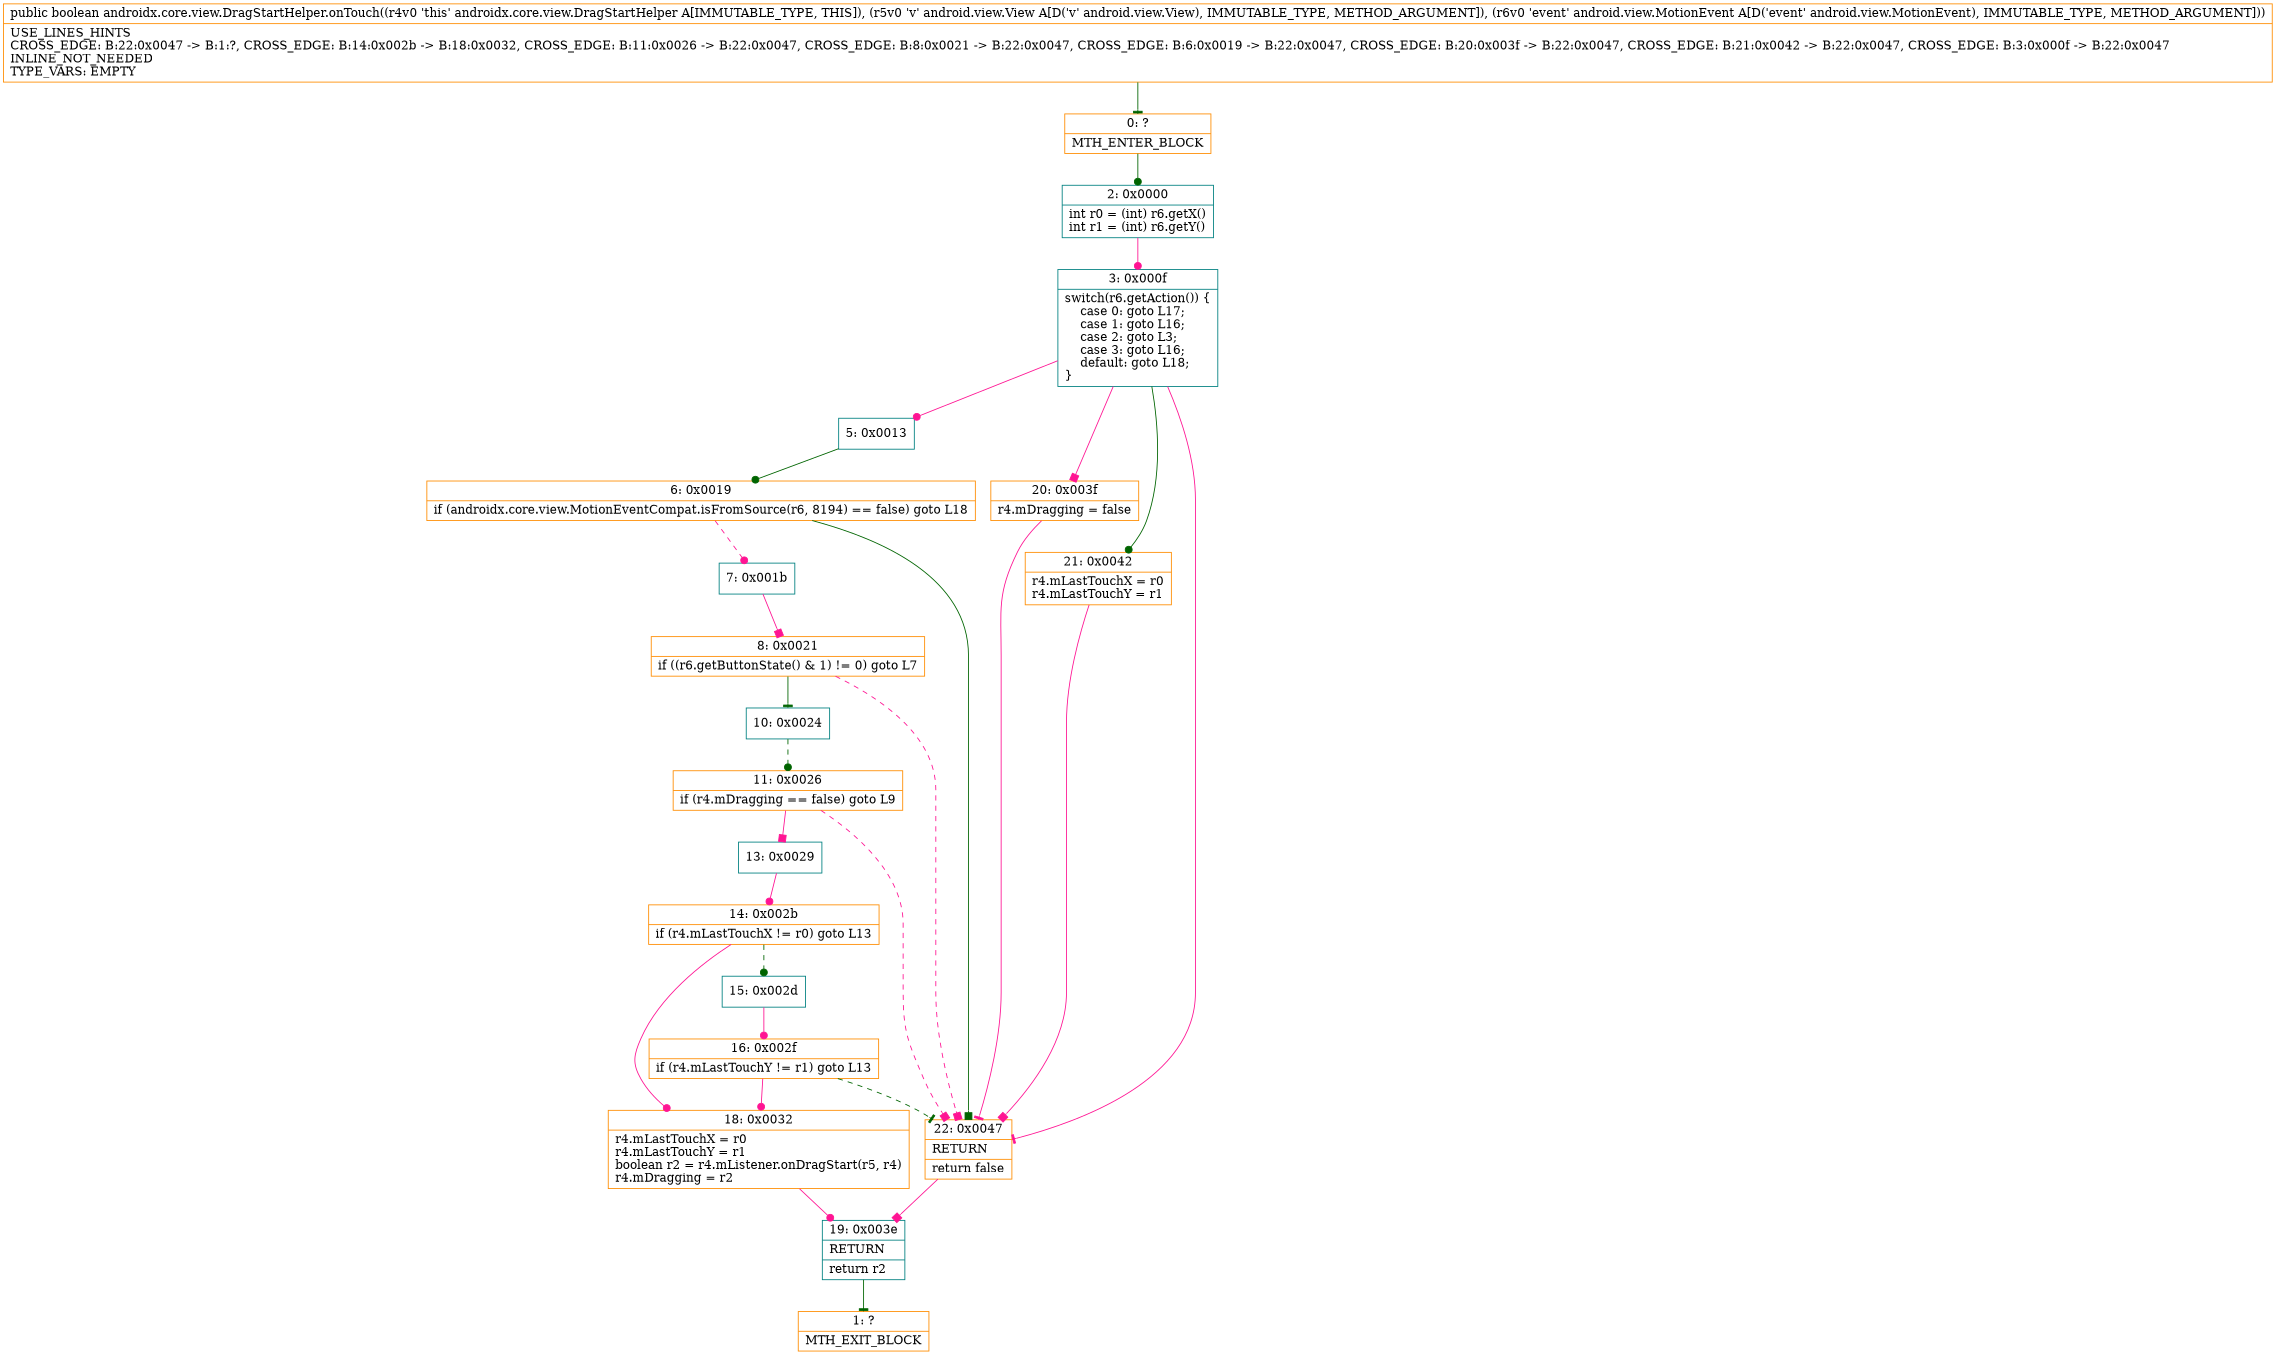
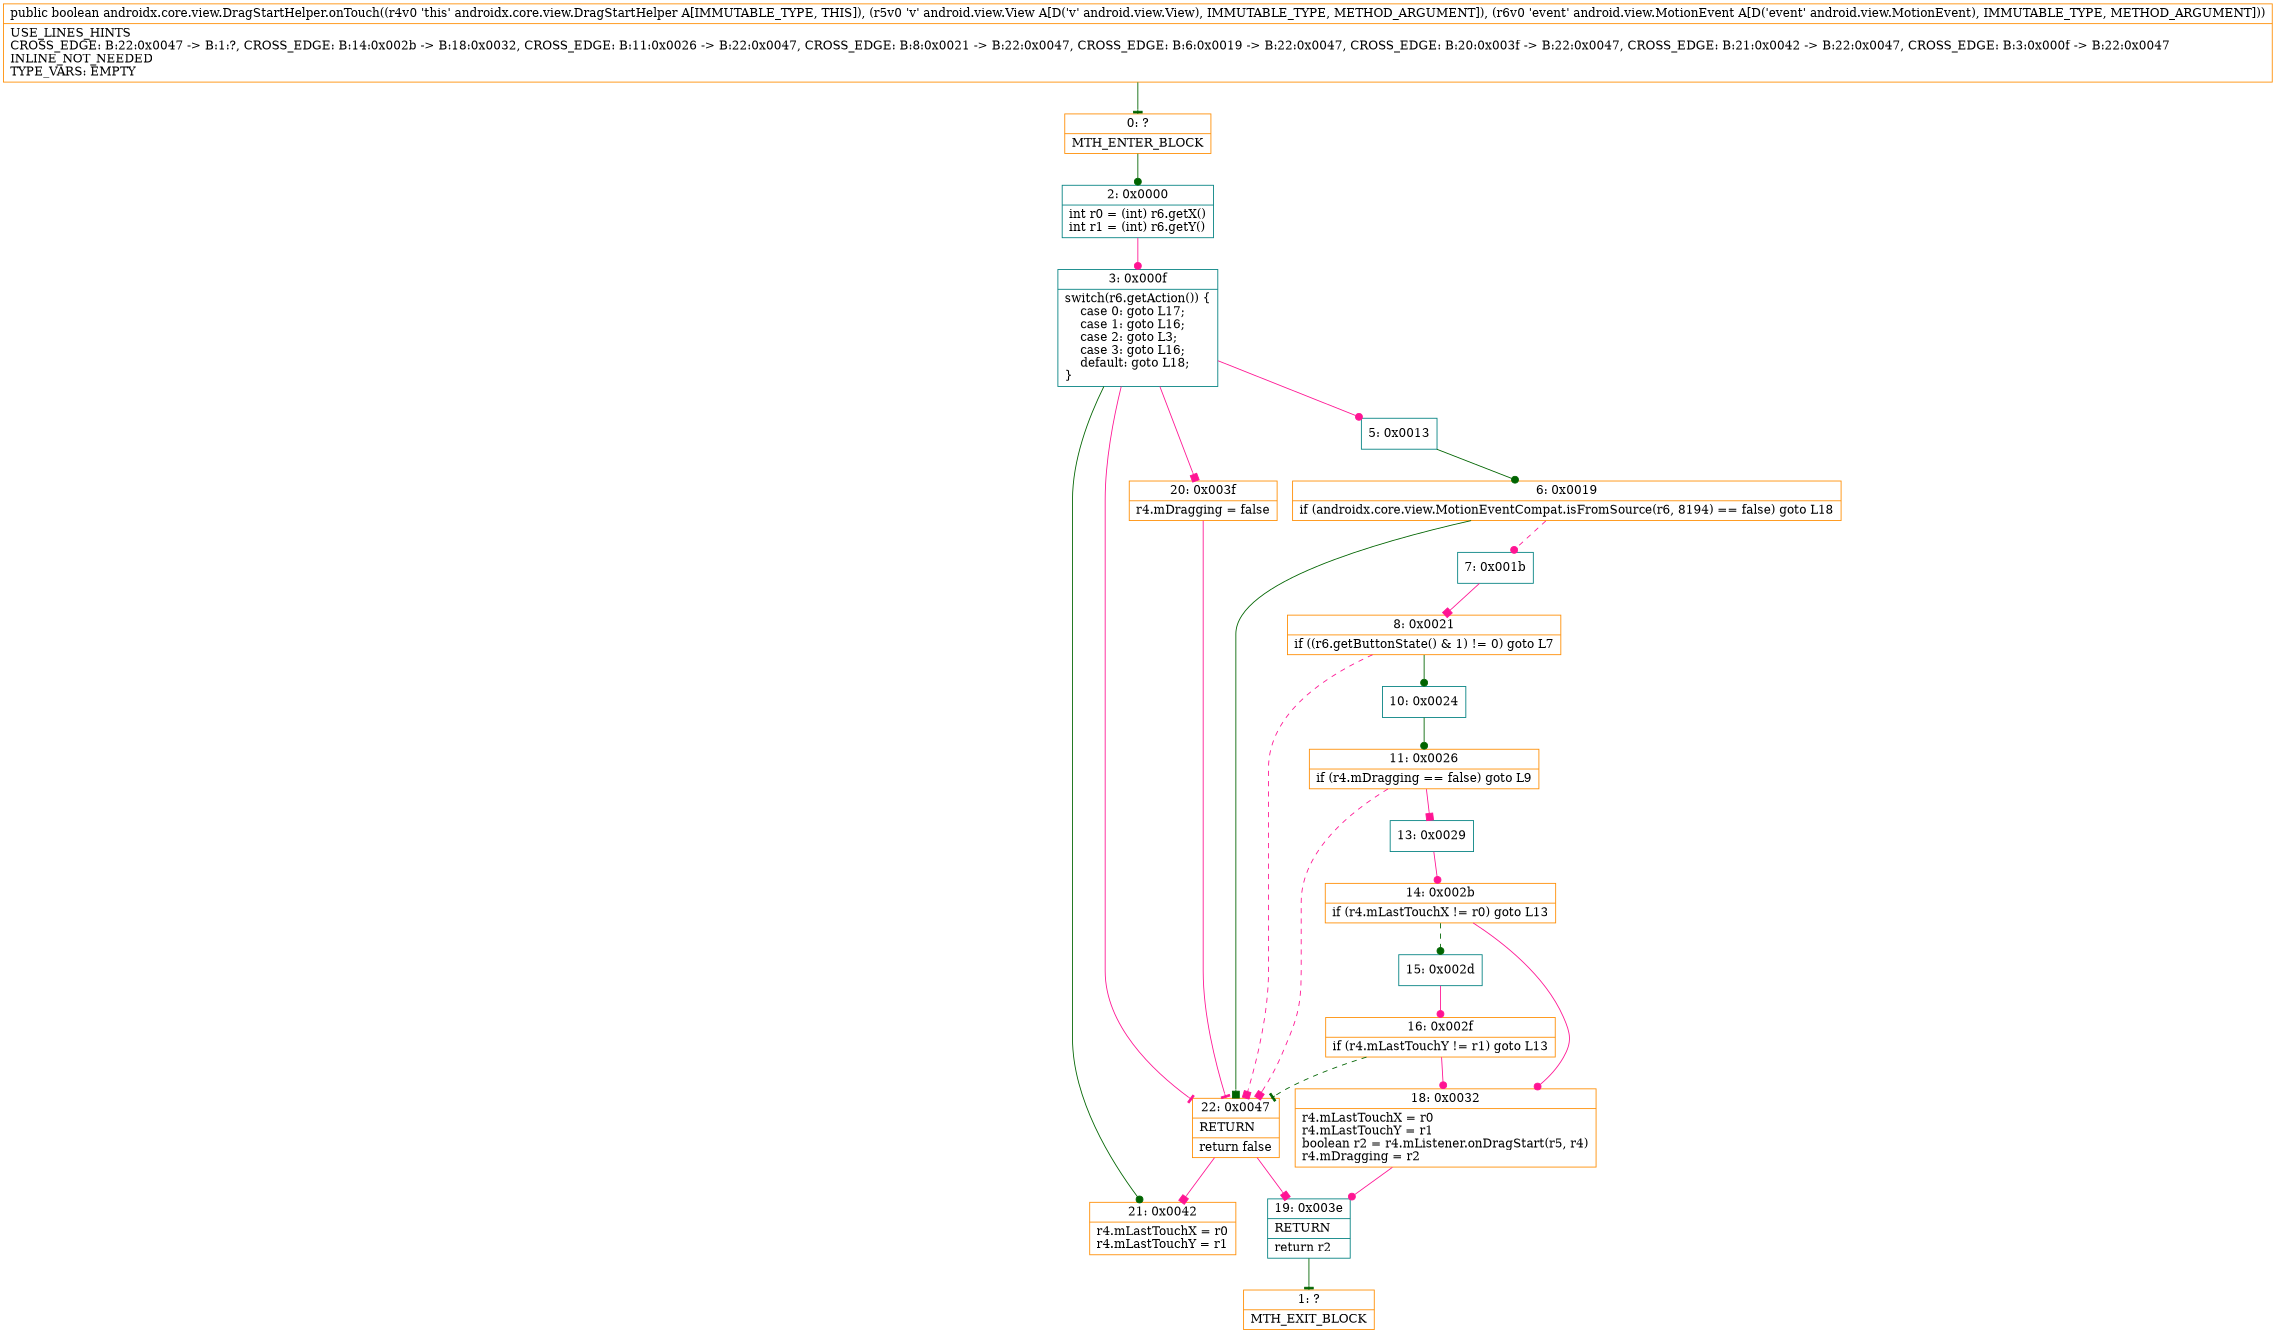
(788, 690) -> (1424, 667)
(788, 751) -> (1424, 730)
(1066, 866) -> (1201, 1177)
